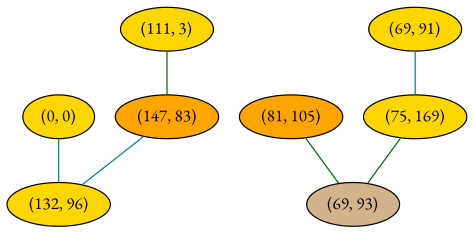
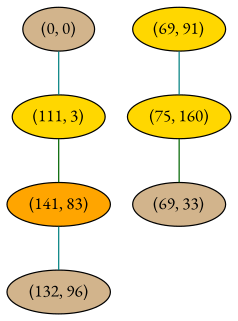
(59, 117) -> (59, 29)
(167, 117) -> (59, 204)
(291, 117) -> none
(415, 117) -> (179, 117)
(59, 161) -> (59, 73)
(59, 204) -> (59, 292)
(353, 204) -> (179, 204)
